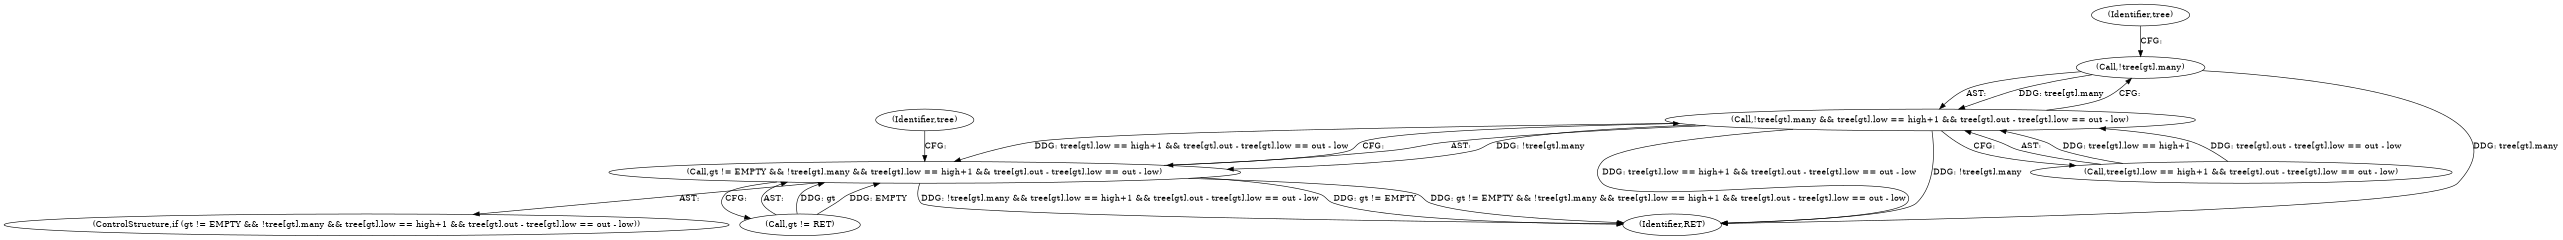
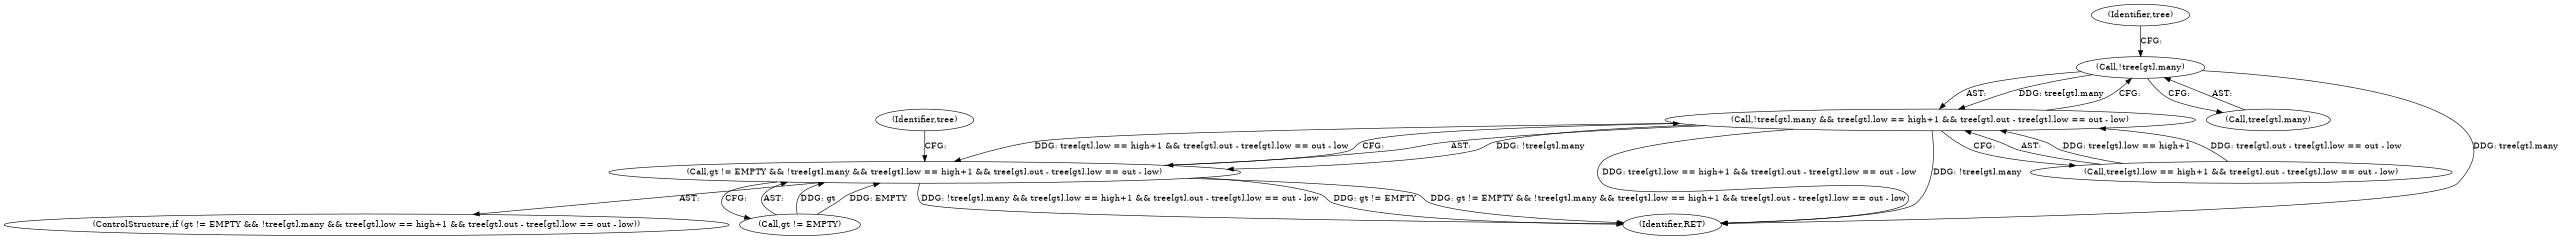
none -> (2268, 120)
(800, 225) -> (800, 225)
